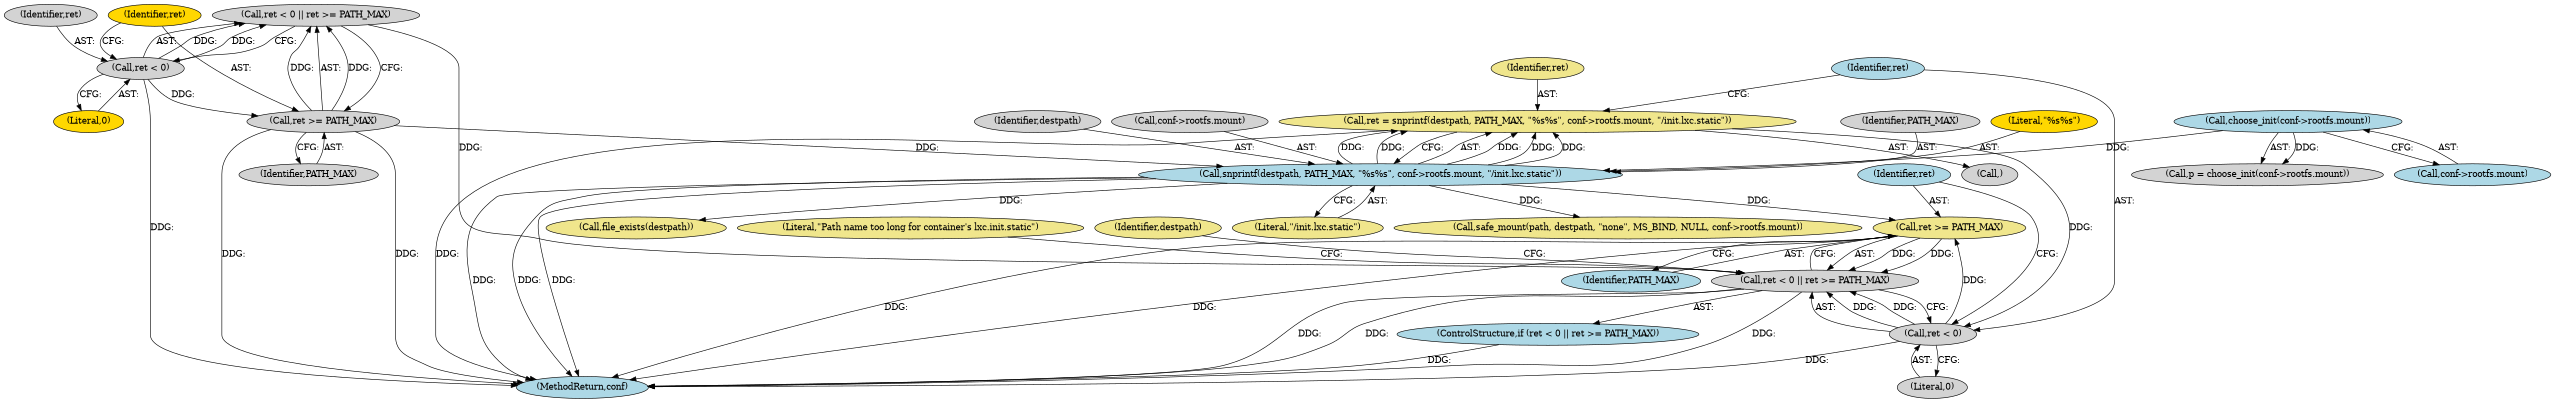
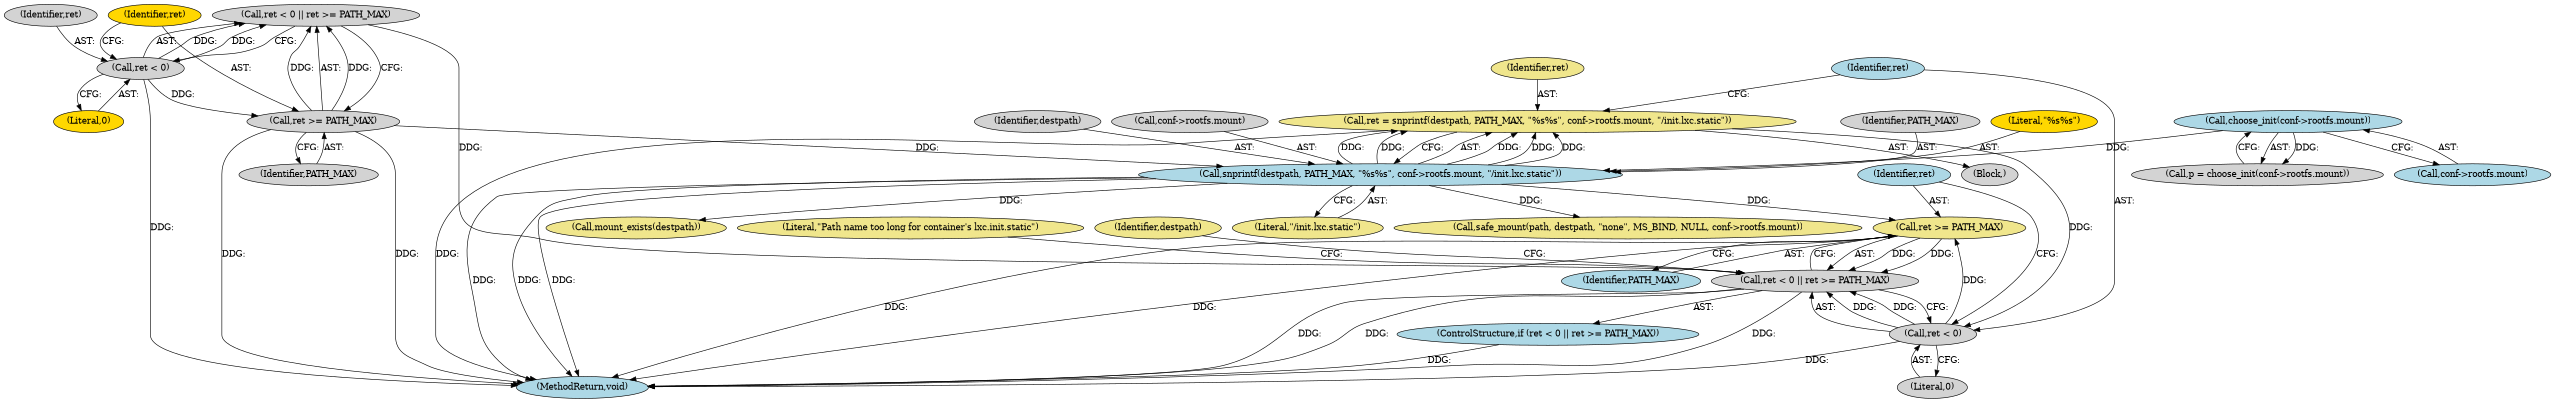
none -> (2236, 149)
(1990, 175) -> (1990, 175)
(636, 228) -> (636, 228)
(582, 387) -> (582, 387)
